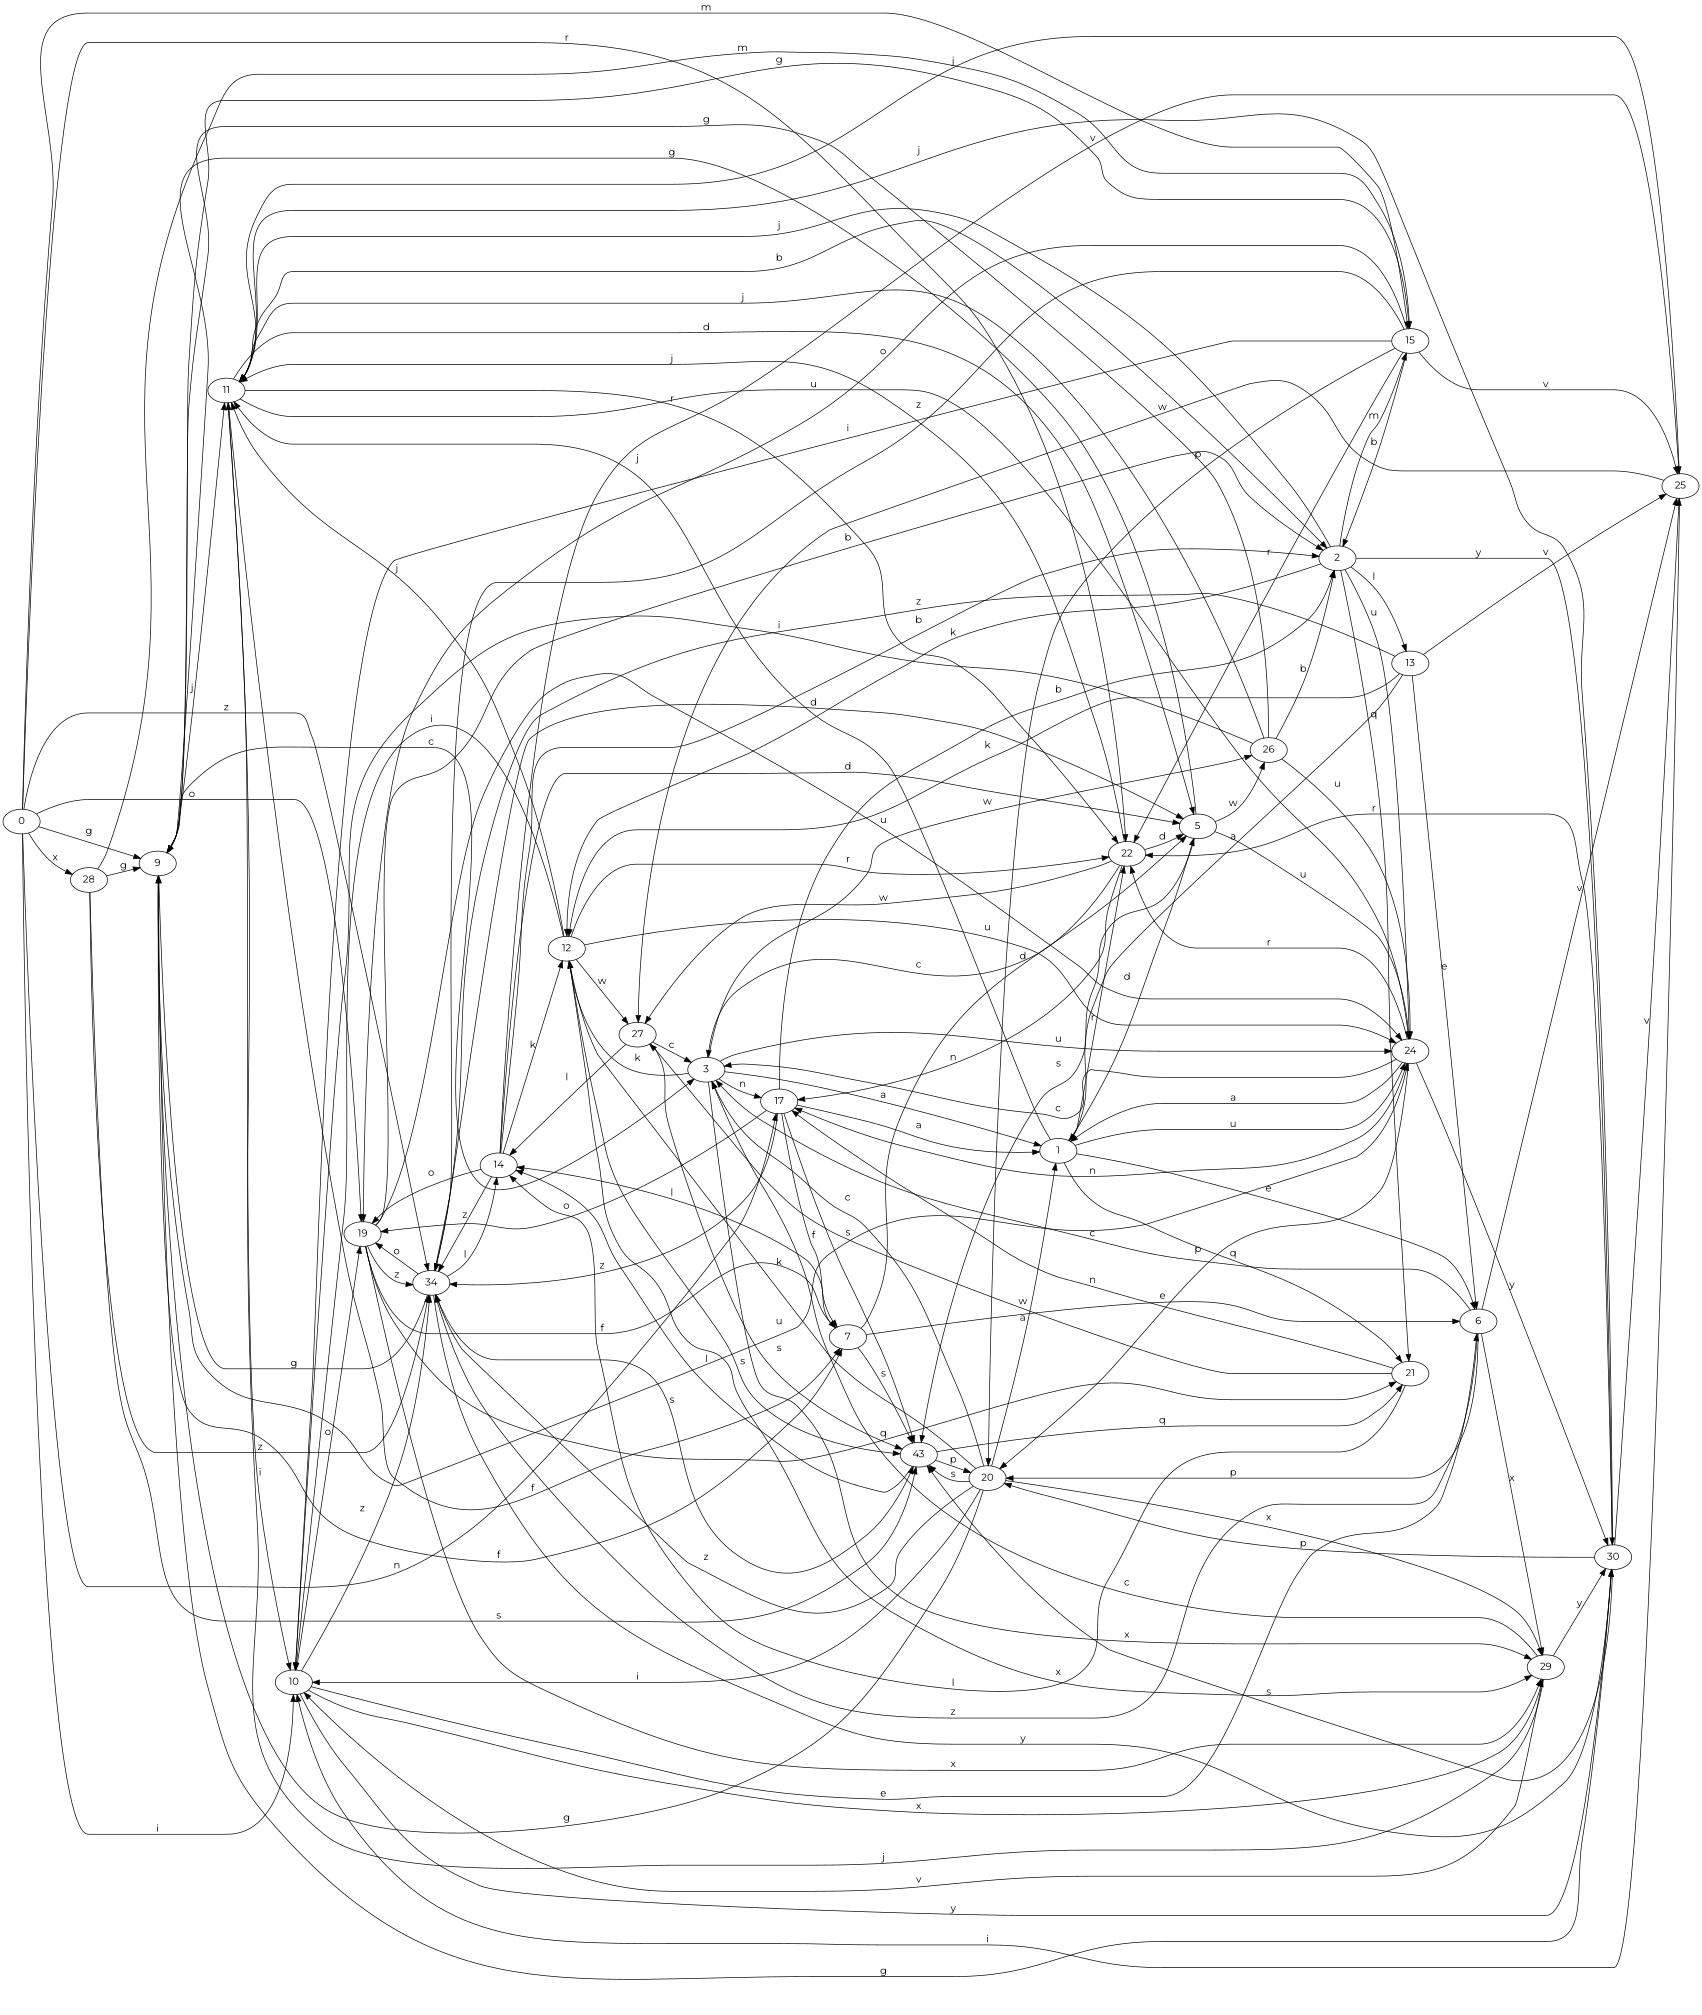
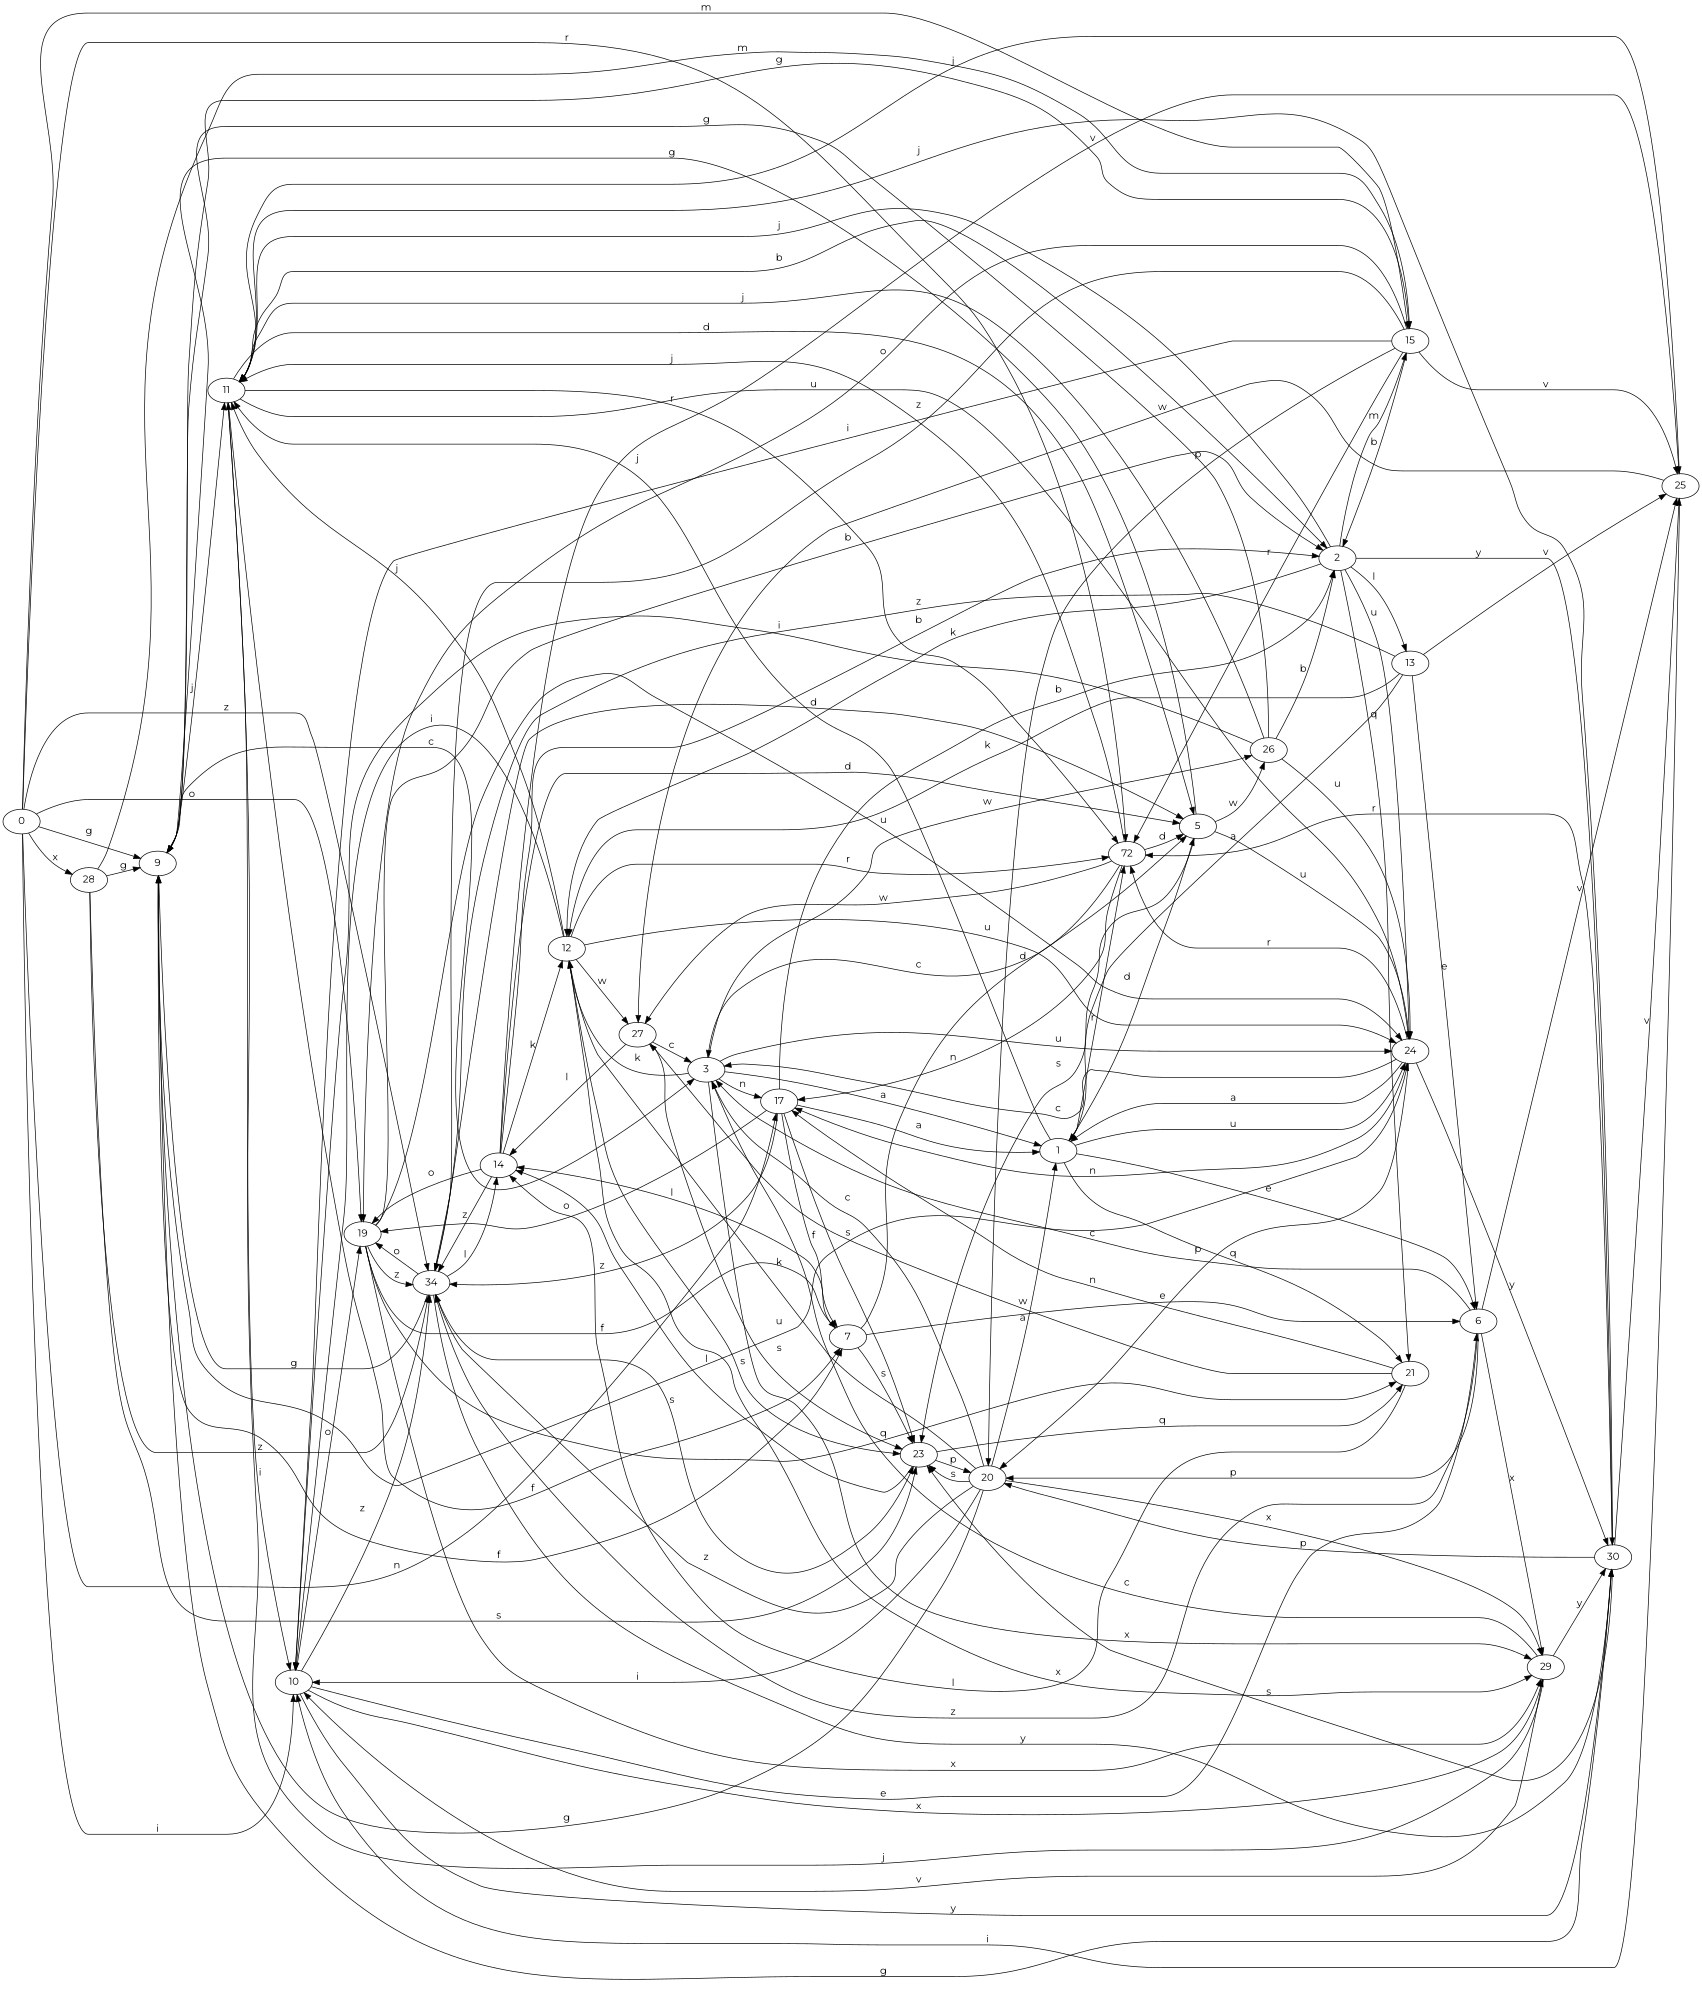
(1127, 854) -> (1127, 854)
(919, 1455) -> (919, 1455)
